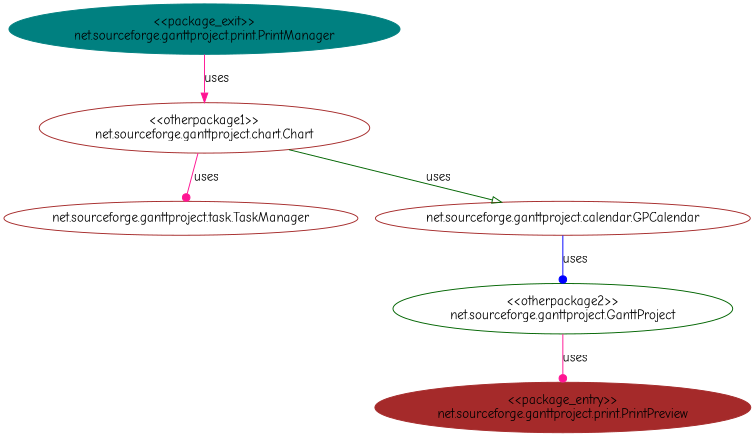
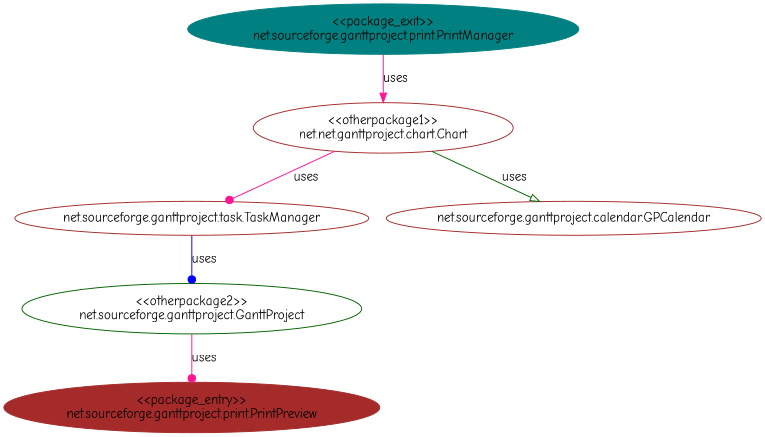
(204, 128) -> (383, 128)
(563, 255) -> (192, 255)
